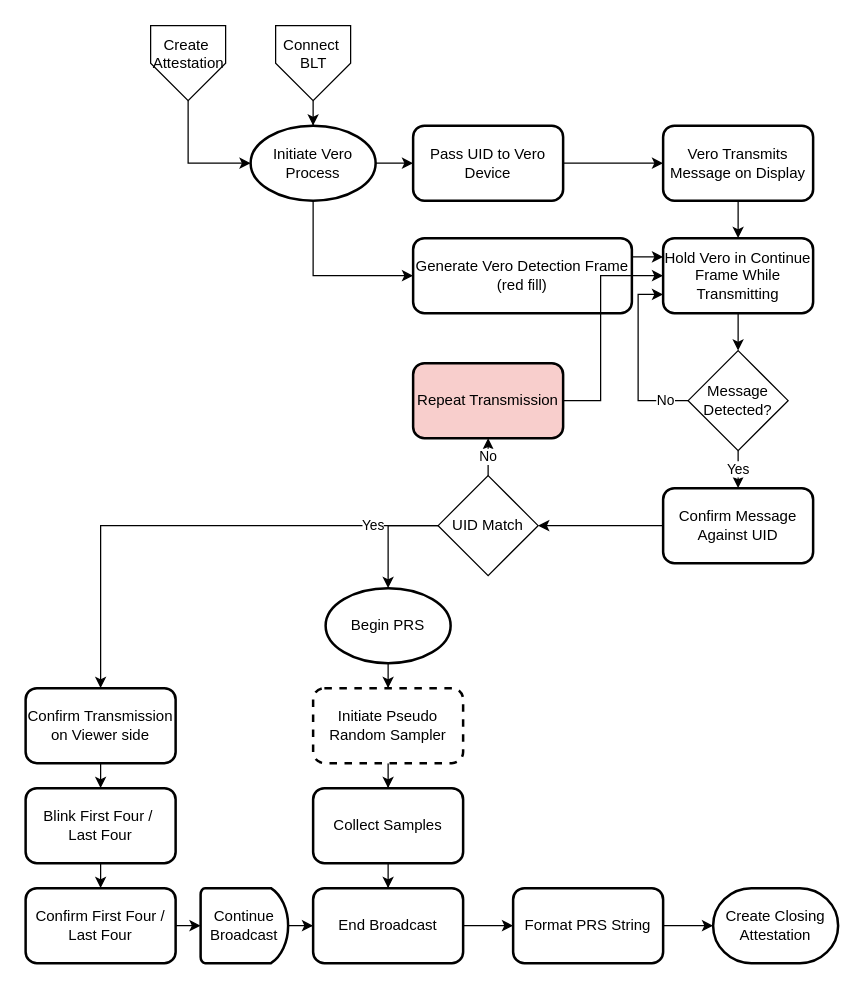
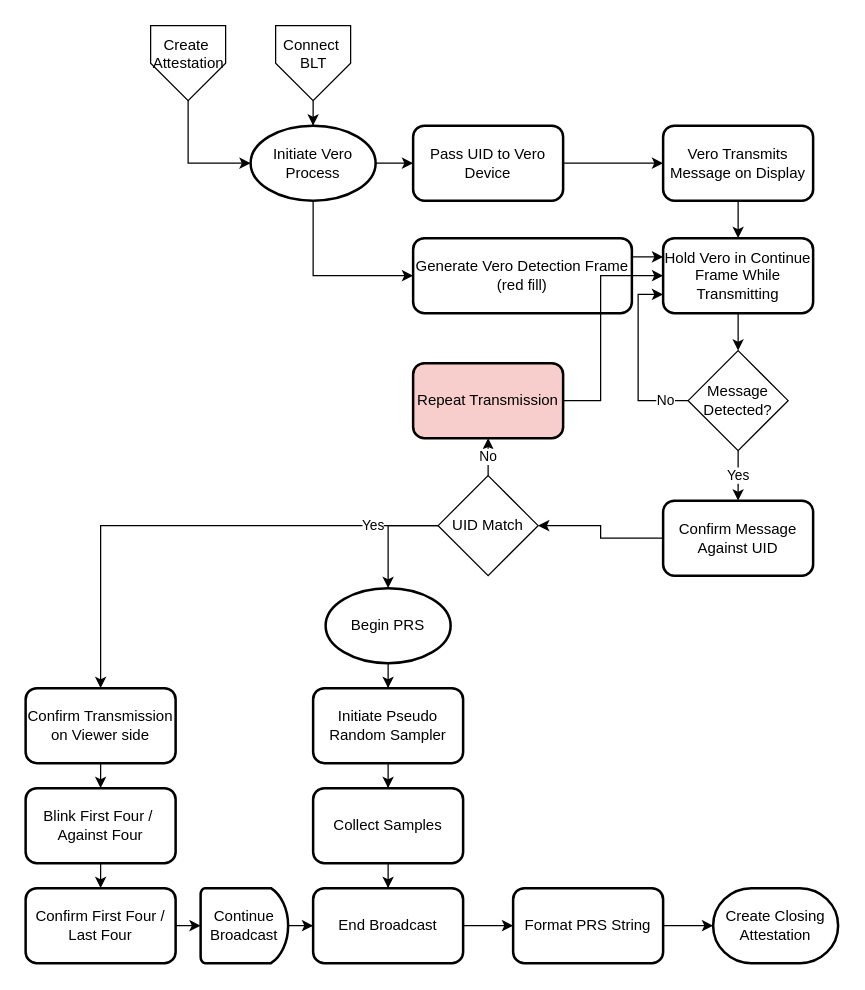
(738, 526) -> (738, 538)
(388, 726) -> (388, 726)
(101, 826) -> (101, 826)
